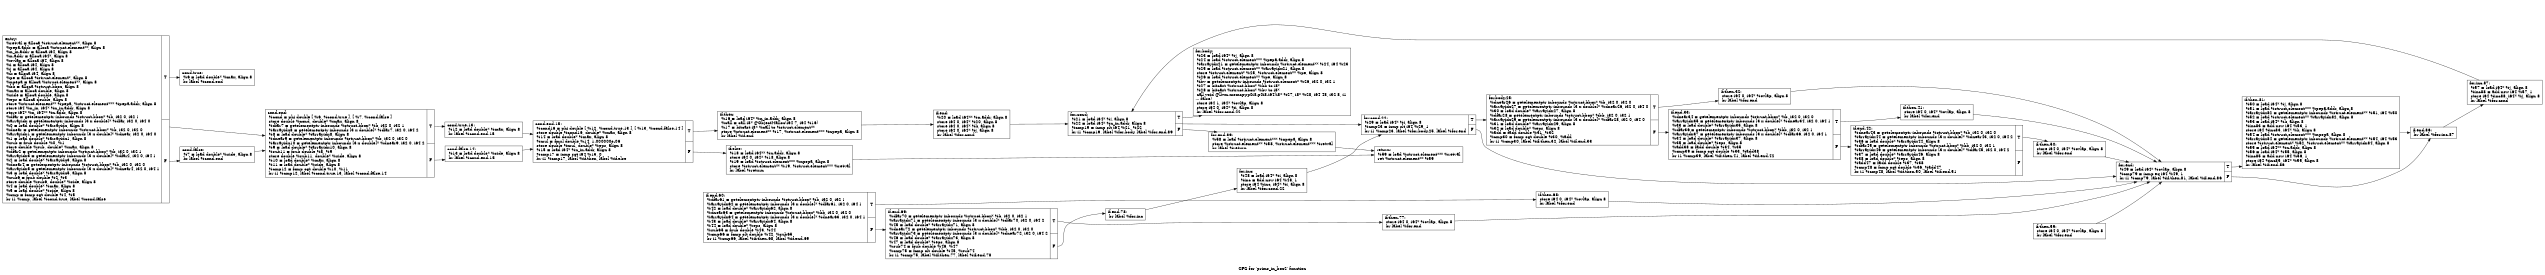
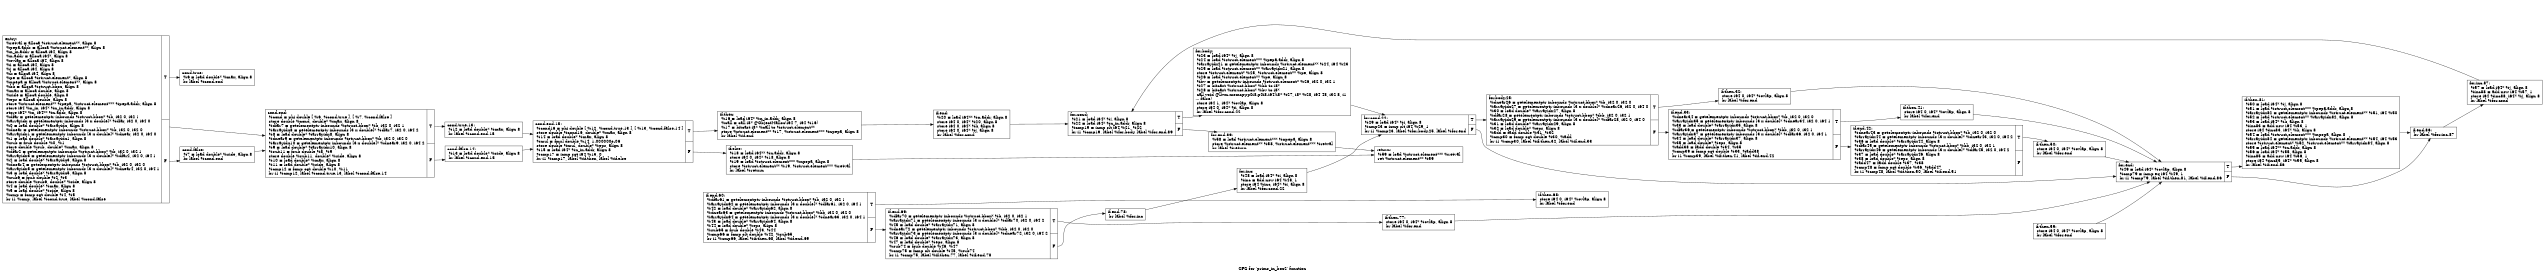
(1271, 124) -> (1367, 110)
(1872, 203) -> none
